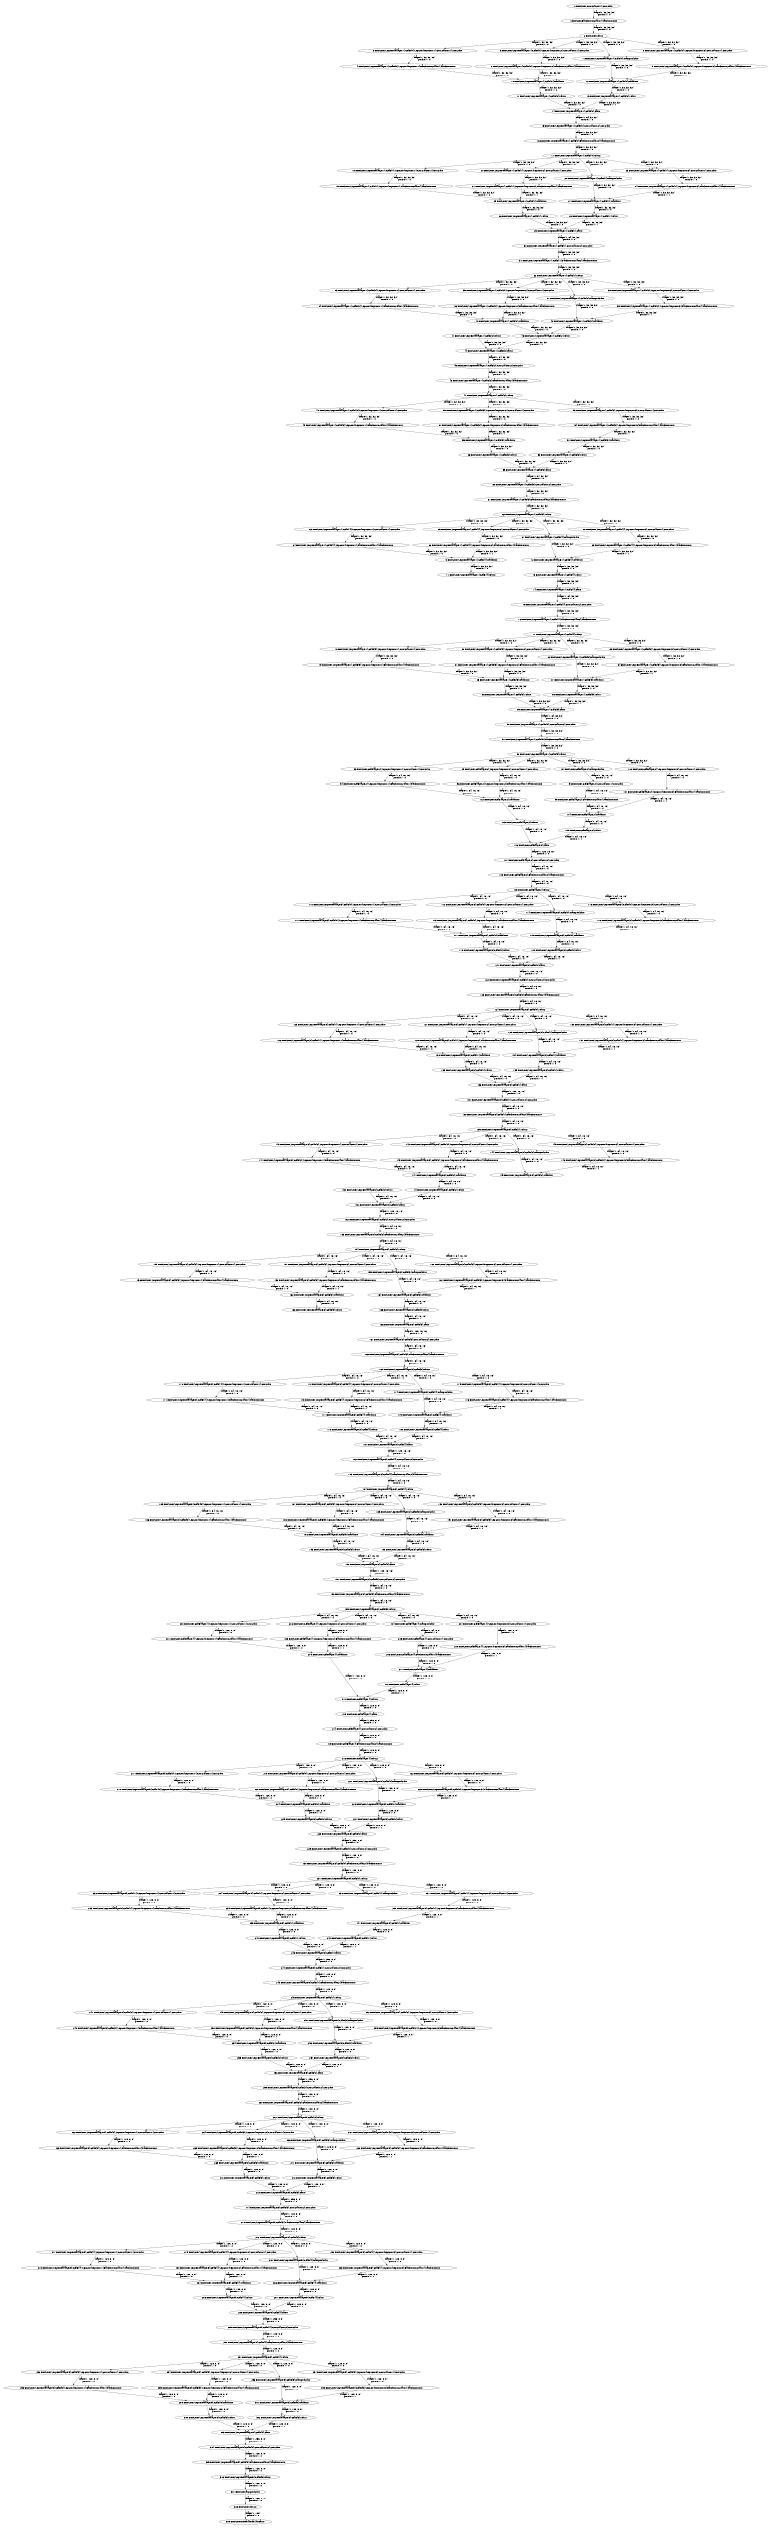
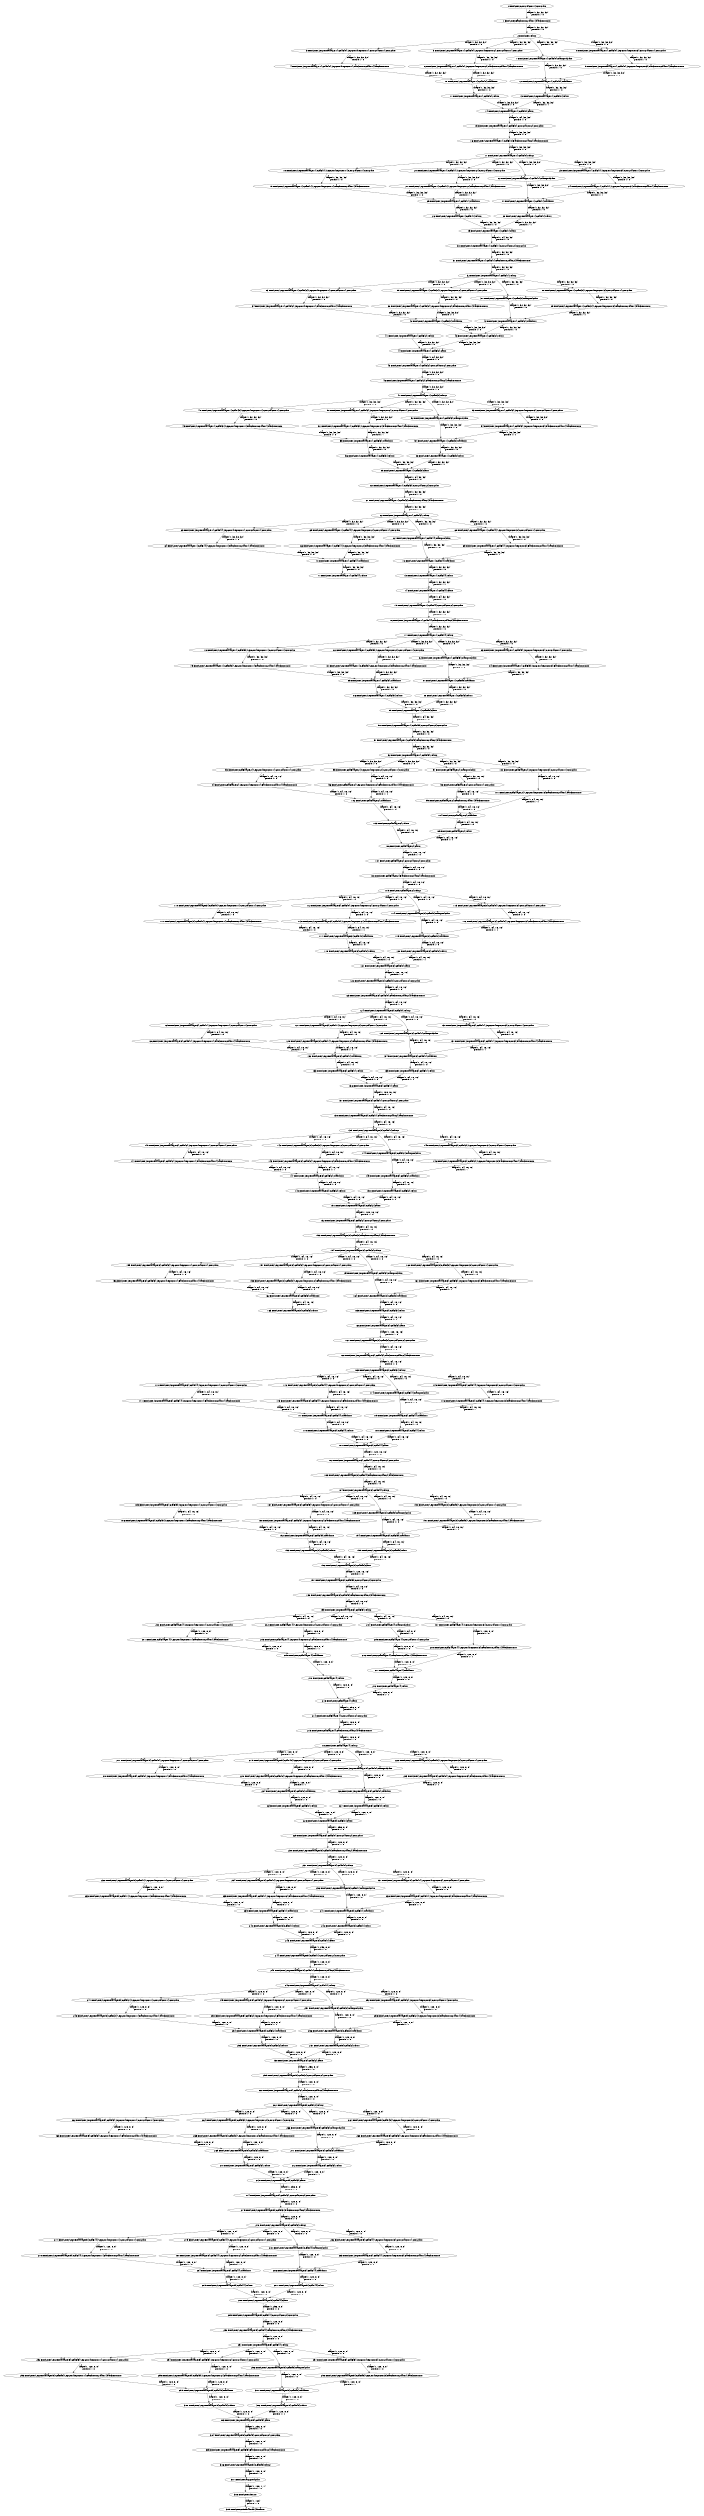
none -> (440, 418)
none -> (393, 1183)
(382, 1692) -> (366, 1693)
none -> (346, 1899)
